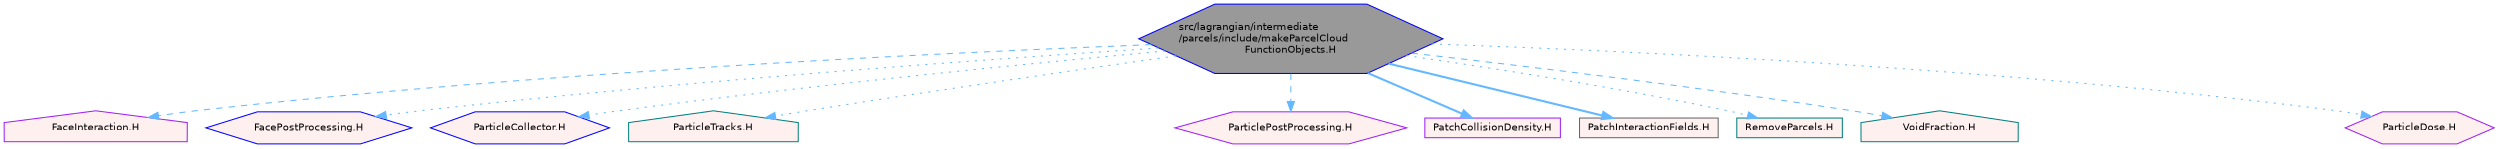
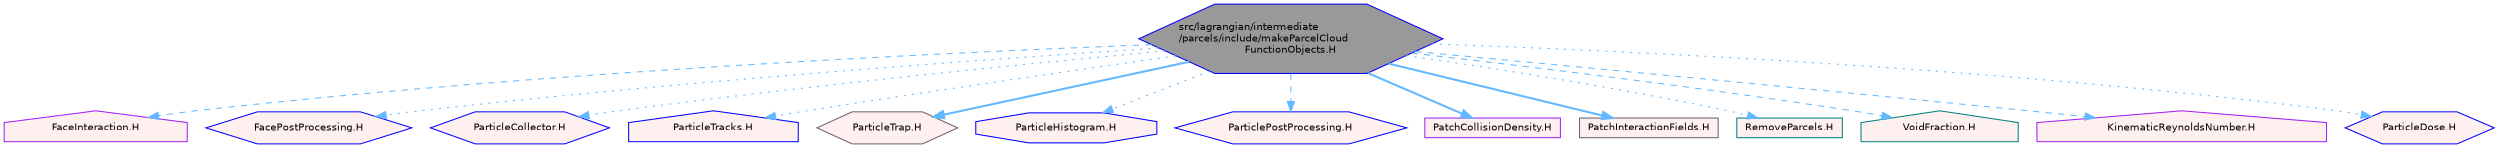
(713, 128) -> (713, 128)
none -> (887, 128)
none -> (1066, 128)
(1291, 128) -> (1291, 128)
none -> (2182, 128)
(2420, 128) -> (2420, 128)
